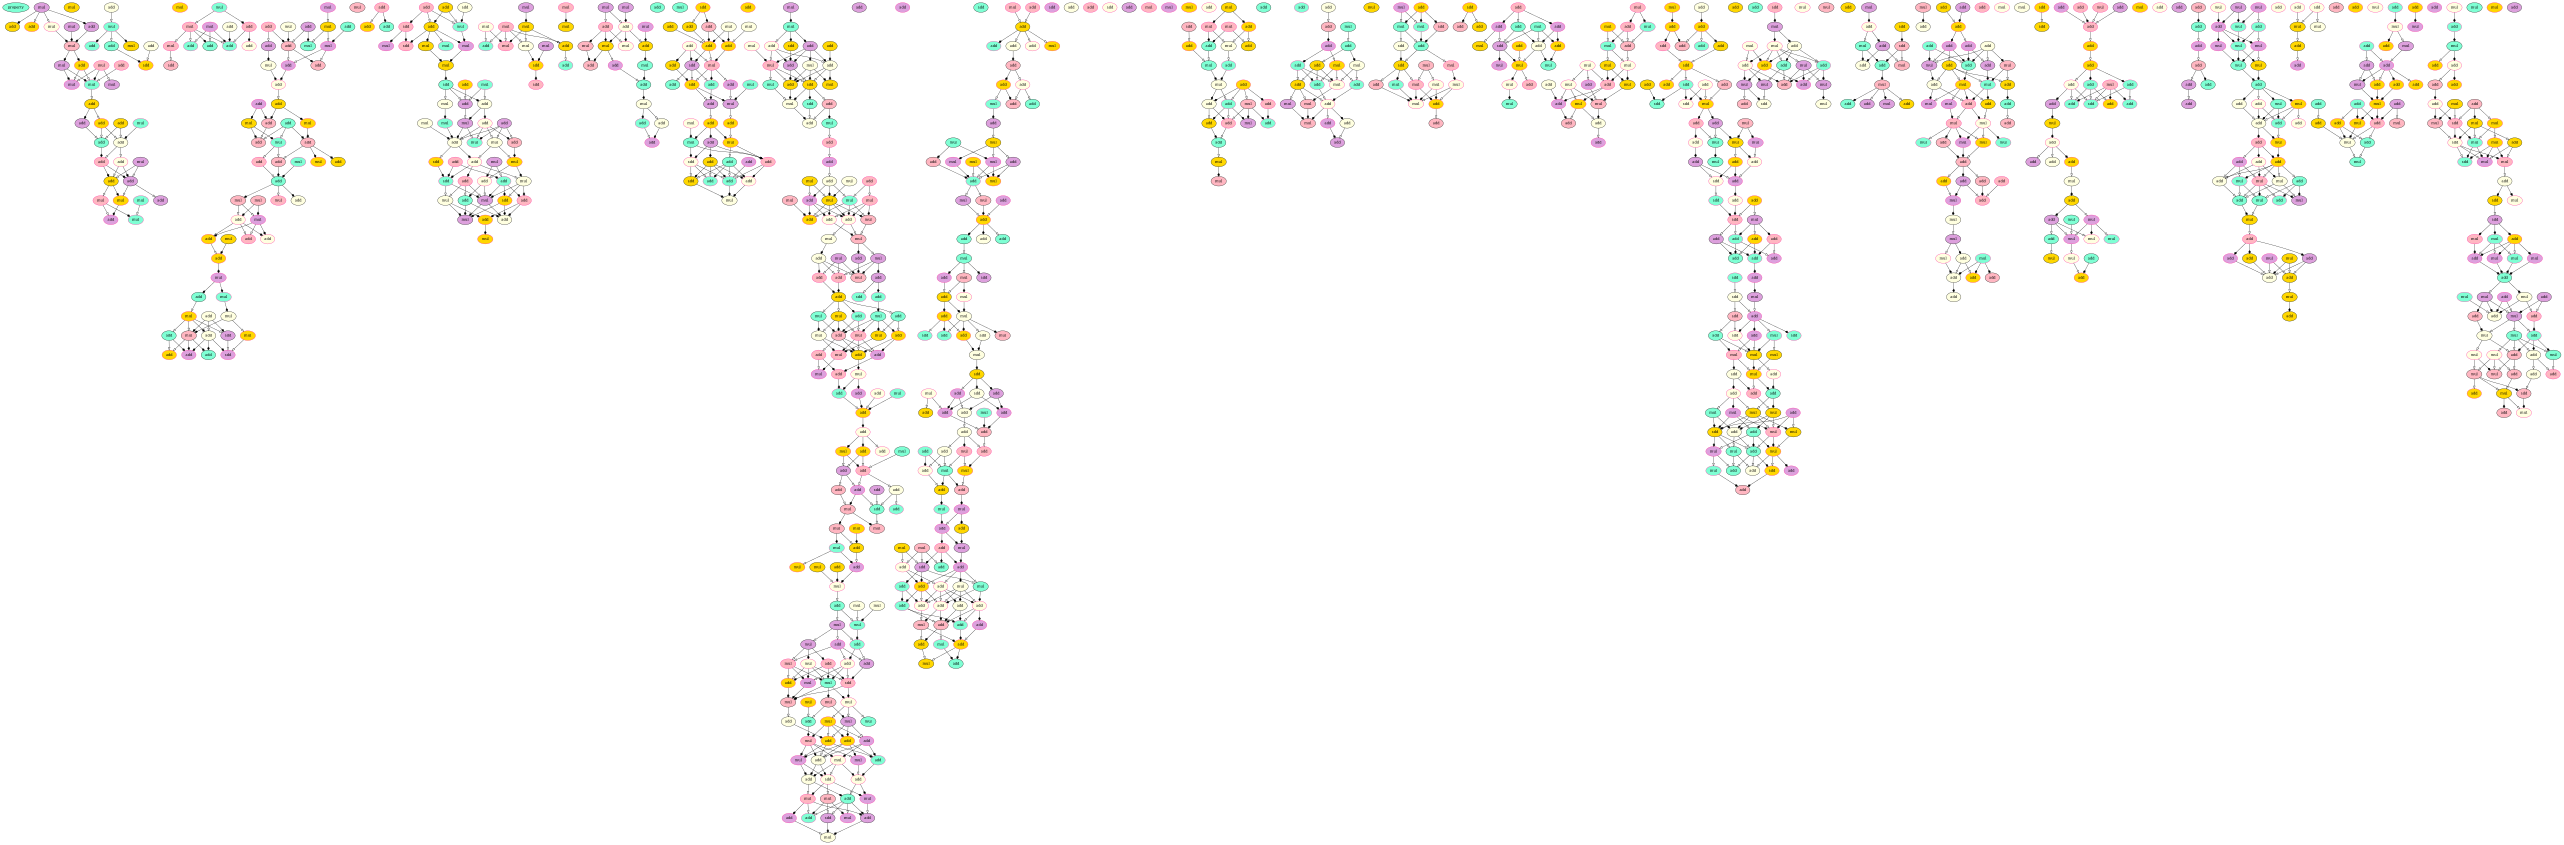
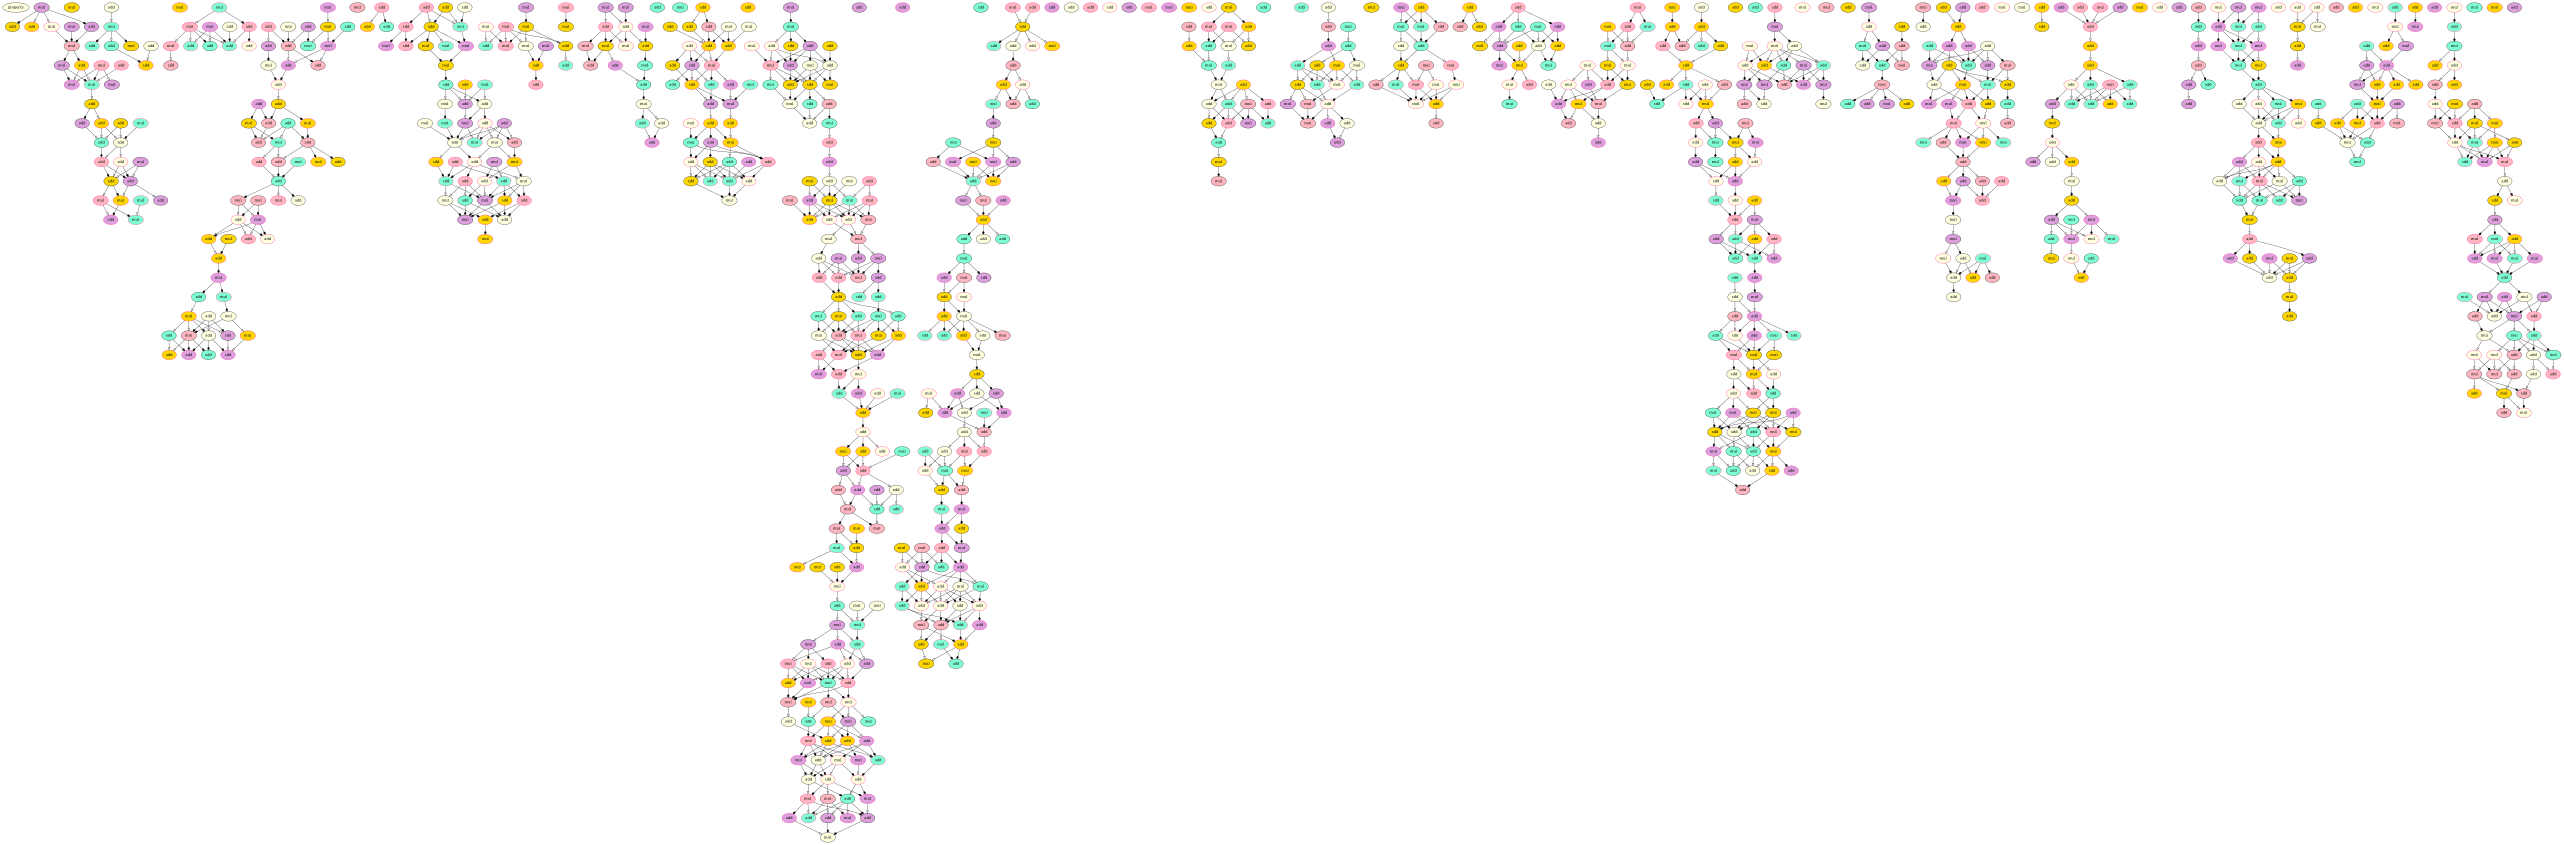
(16, 8) -> (16, 8)
